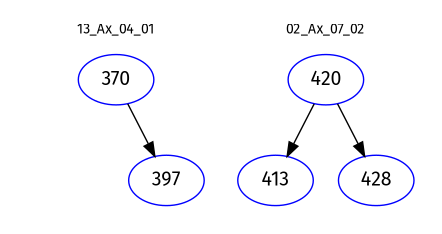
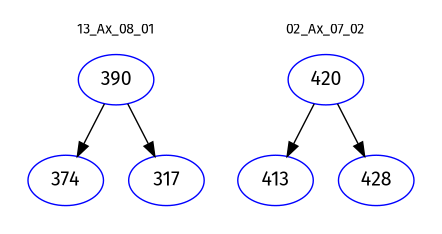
(116, 30) -> (116, 30)
(116, 80) -> (116, 80)
none -> (66, 180)
(166, 180) -> (166, 180)
